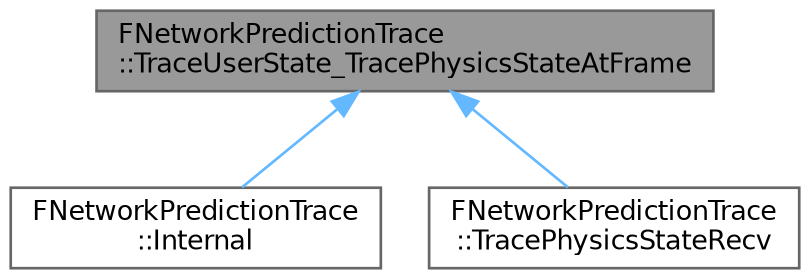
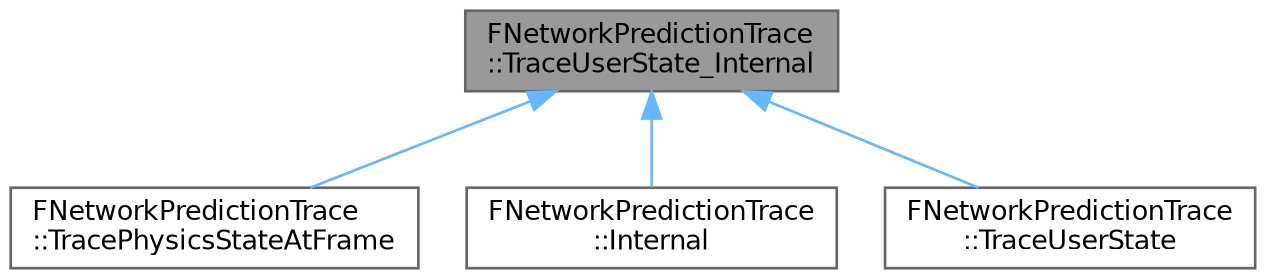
(405, 51) -> (652, 51)
none -> (215, 228)
(614, 228) -> (1070, 228)
